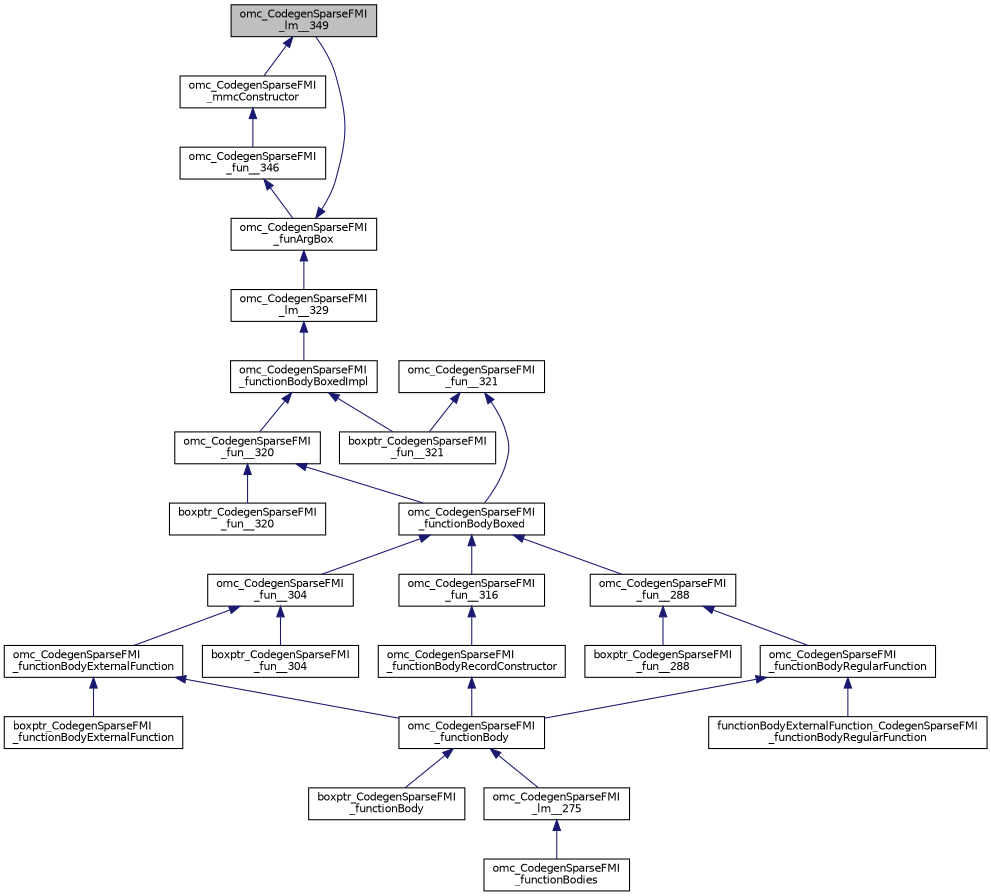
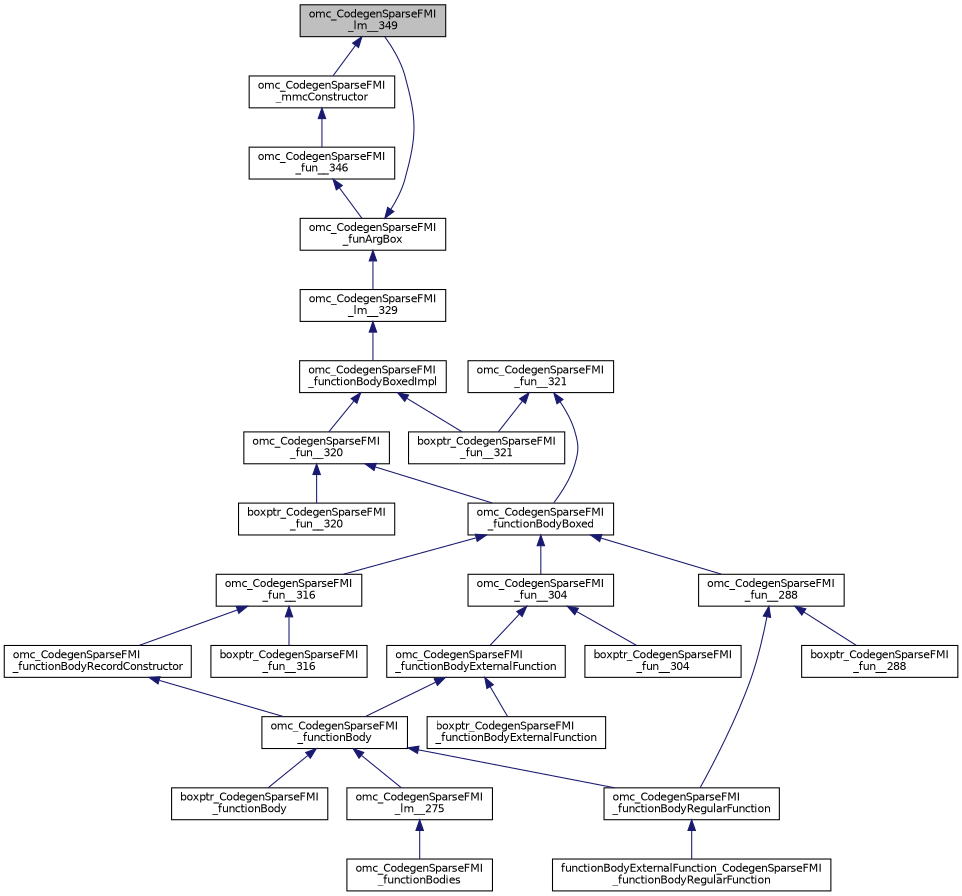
none -> (289, 661)
(650, 699) -> (516, 769)
